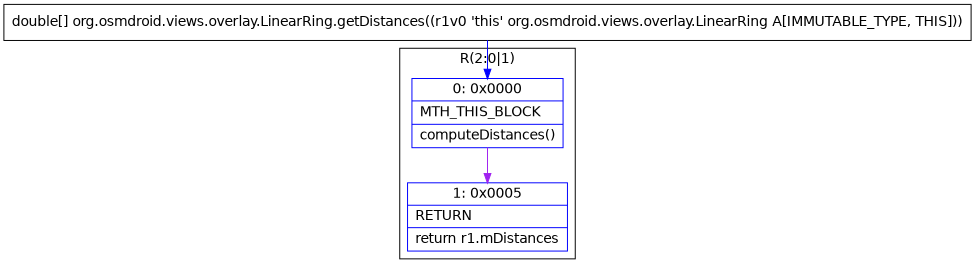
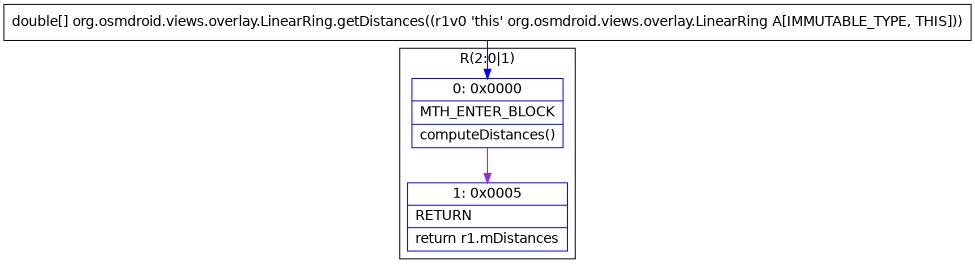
(480, 112) -> (488, 112)
